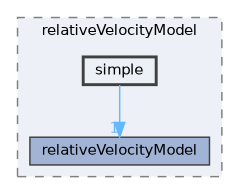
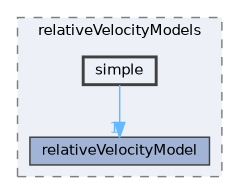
(120, 31) -> (120, 31)
